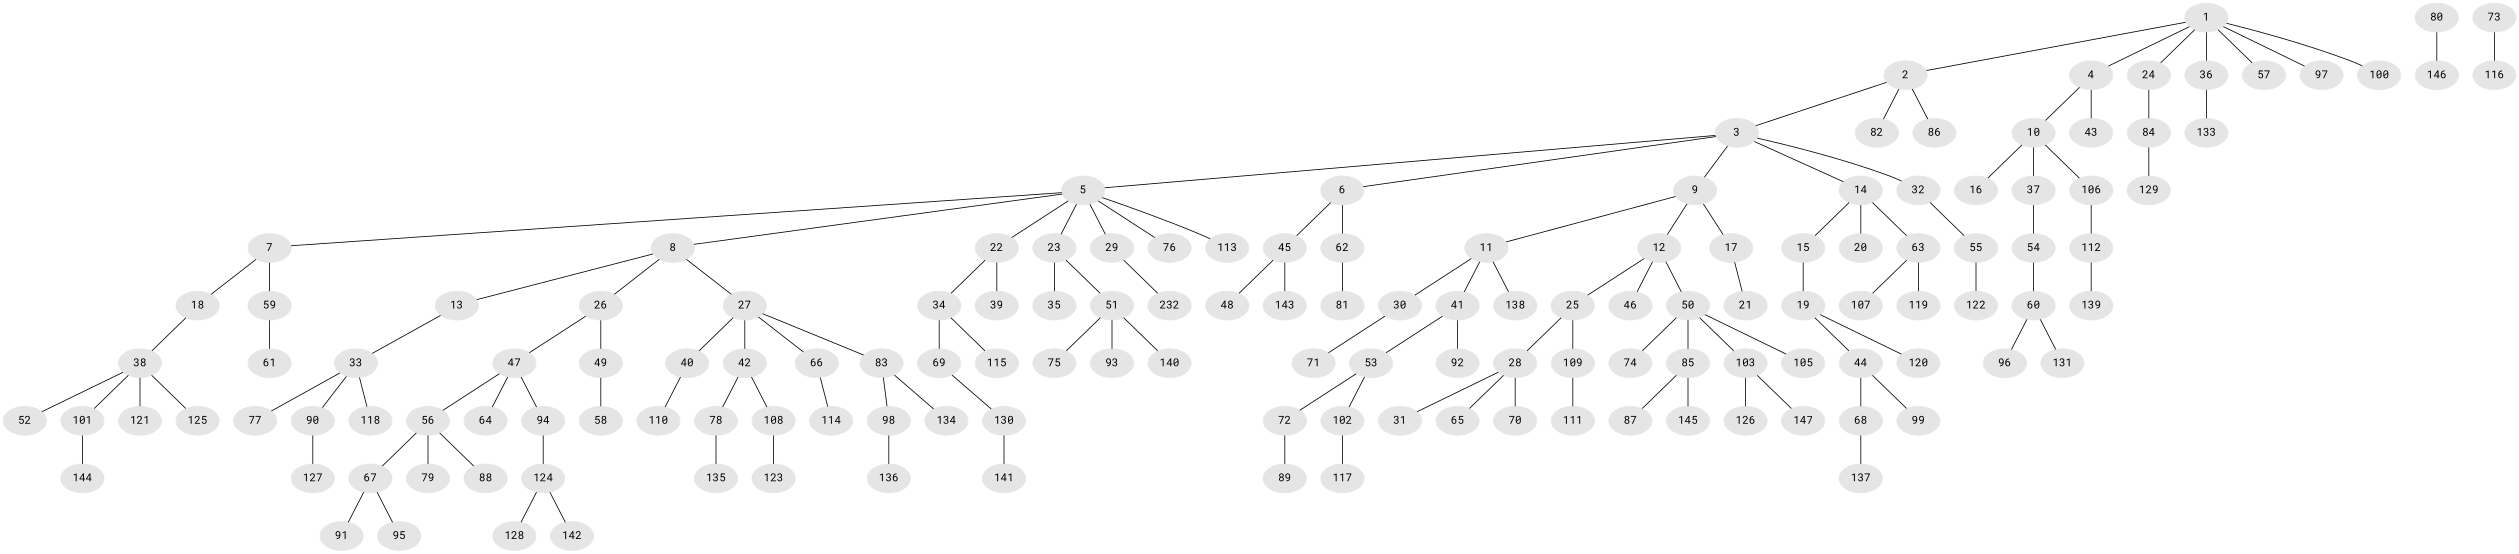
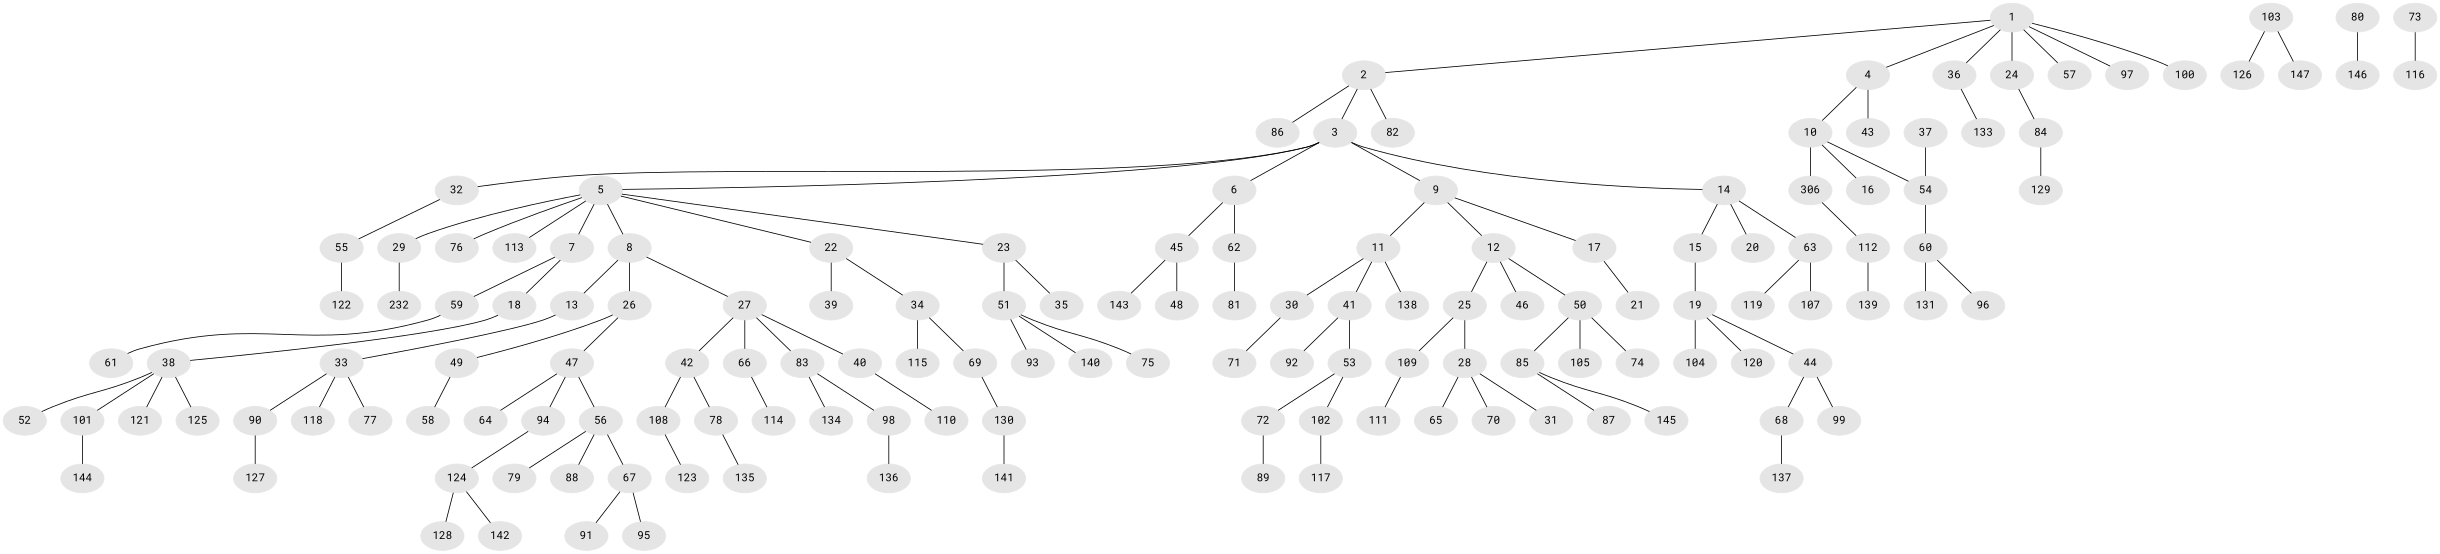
(2034, 162) -> (1868, 162)
(2091, 190) -> (1810, 190)
(1717, 334) -> none
none -> (1695, 363)
